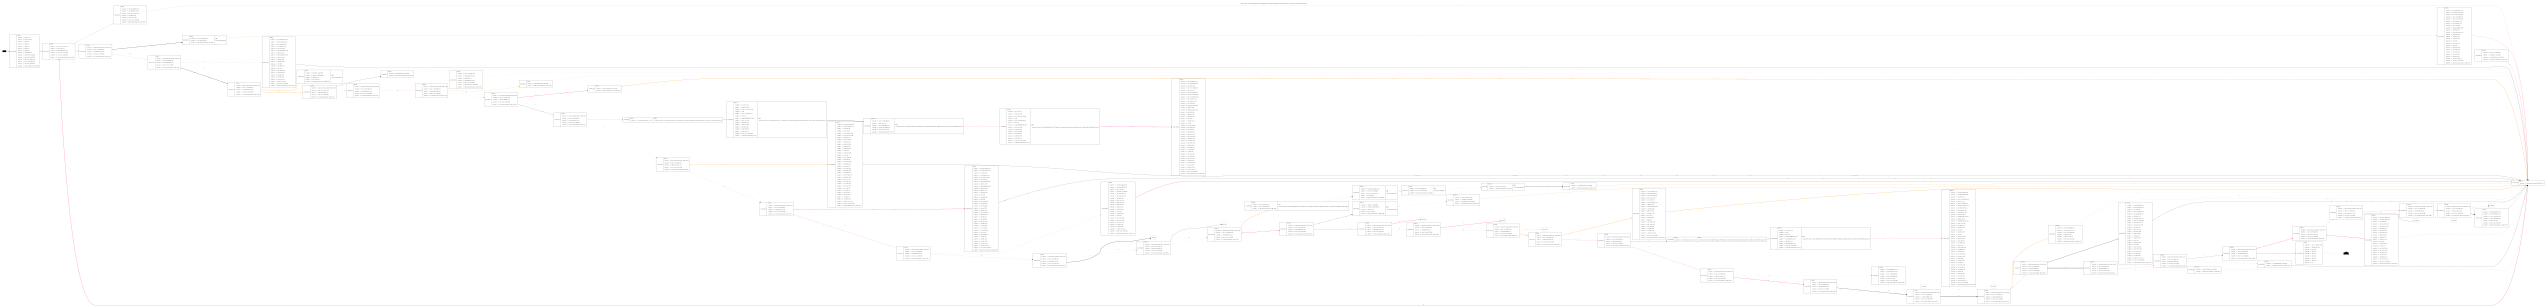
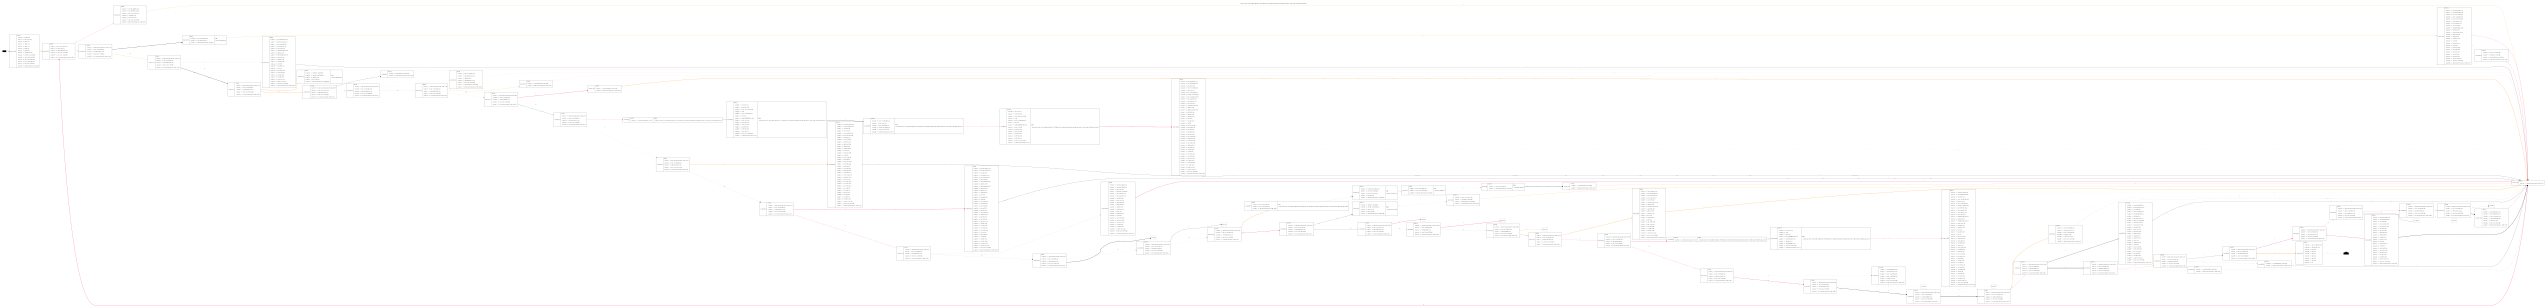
(2478, 235) -> (2478, 235)
